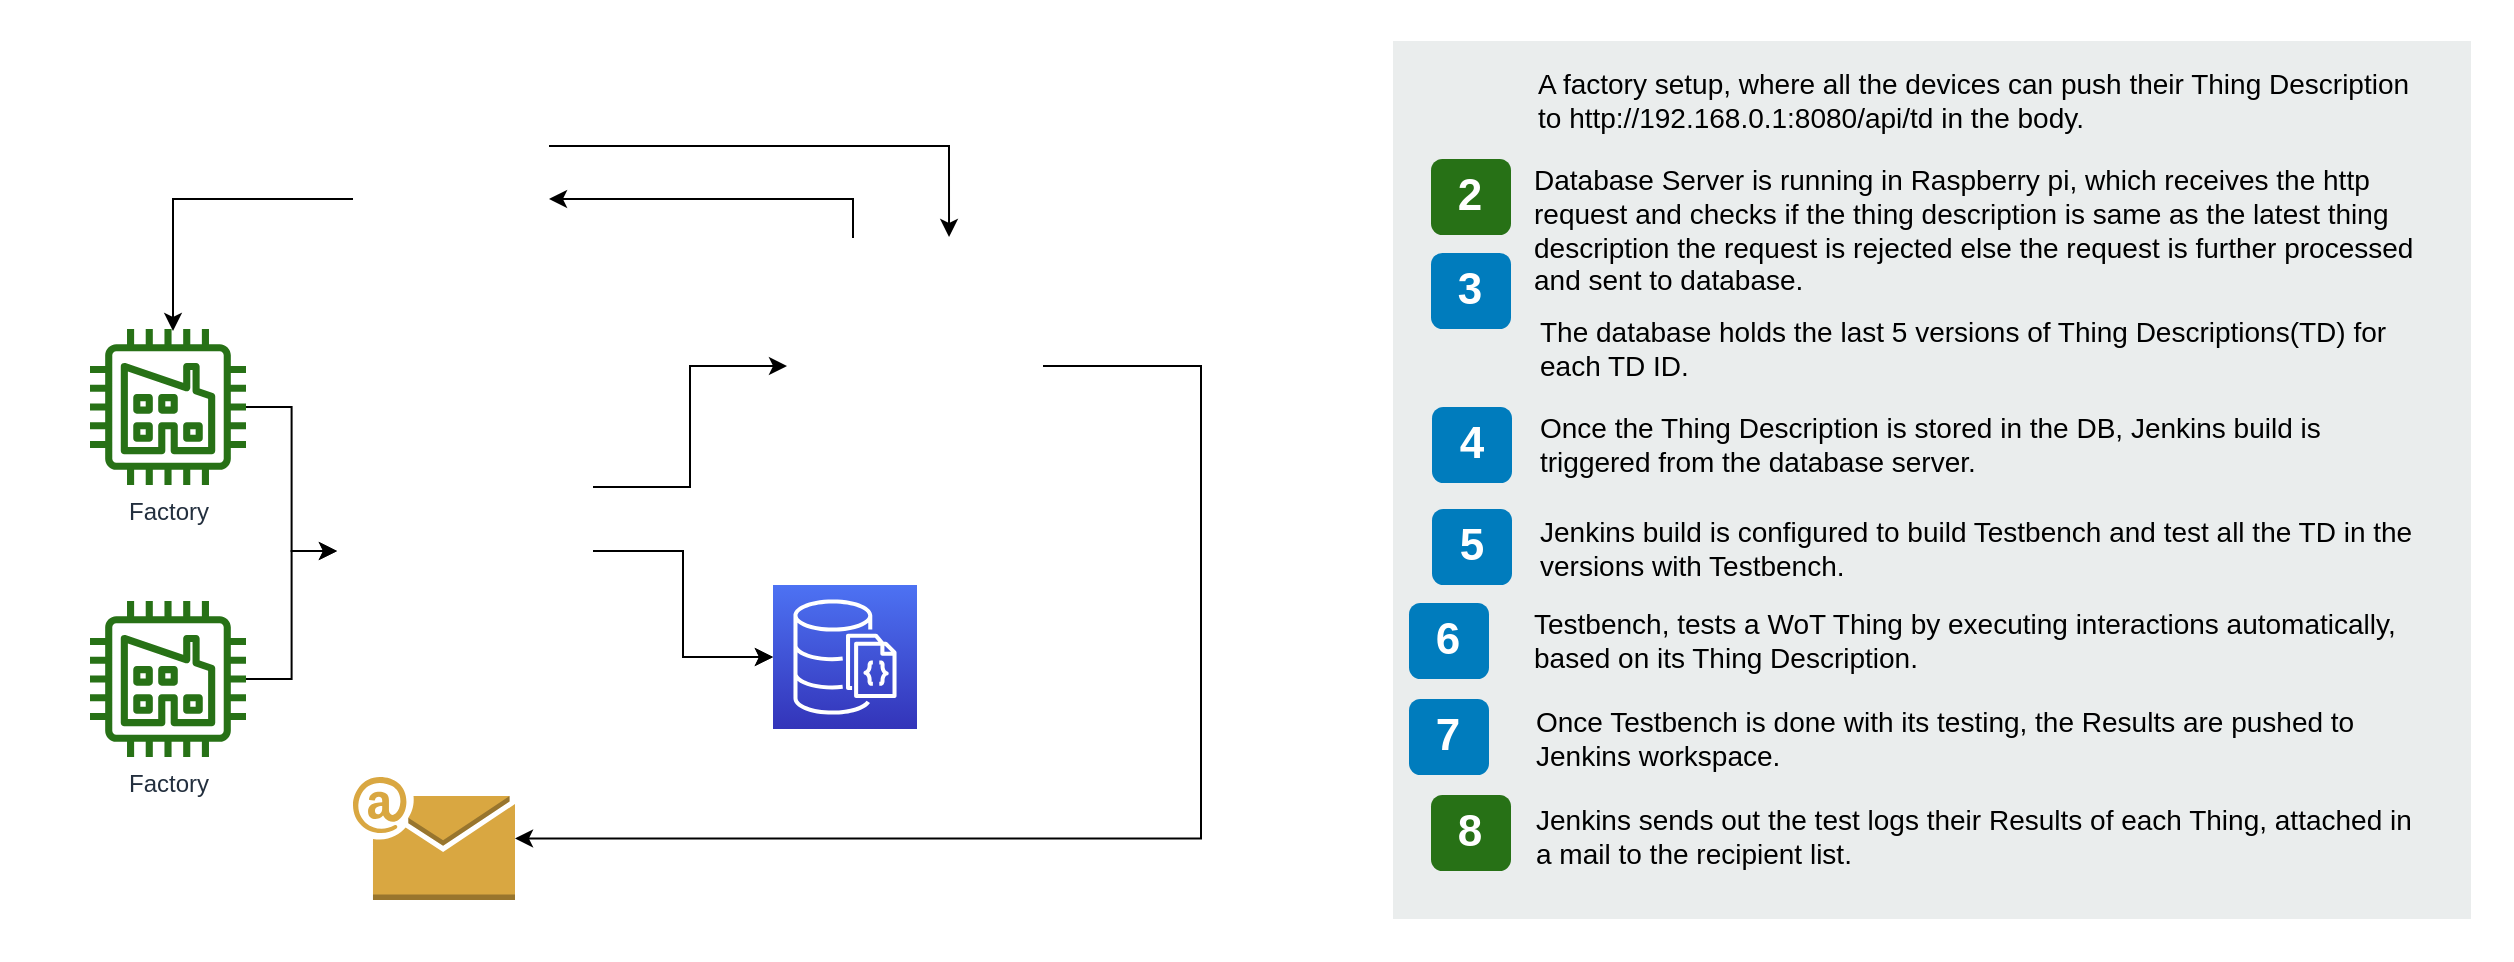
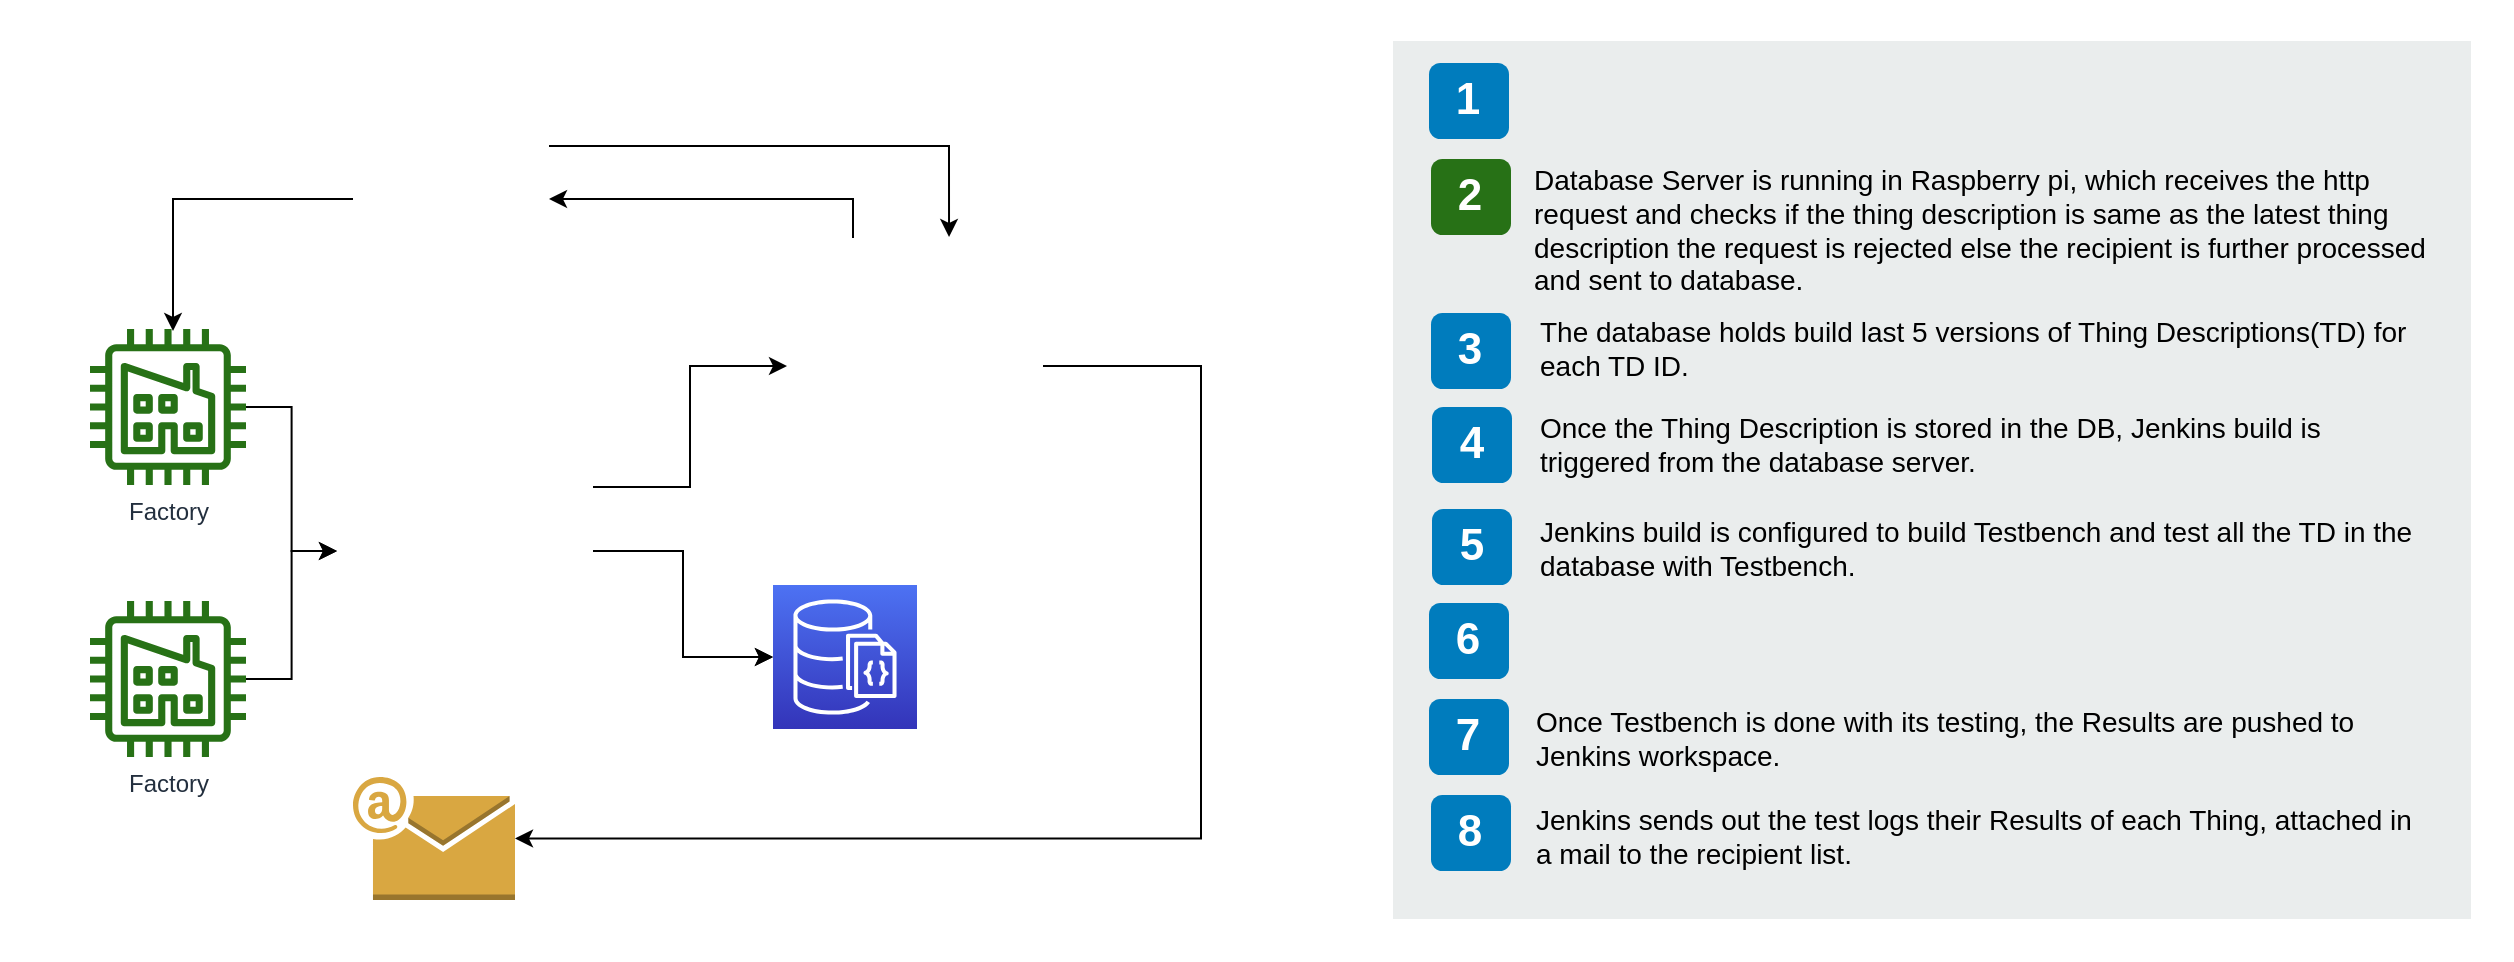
none -> (1469, 101)
(1984, 111) -> none
(1983, 232) -> (1983, 232)
(1471, 291) -> (1471, 351)
(1989, 351) -> (1989, 351)
(1988, 551) -> (1988, 551)
(1449, 641) -> (1469, 641)
(1981, 641) -> none
(1449, 737) -> (1469, 737)
(1471, 833) -> (1471, 833)
